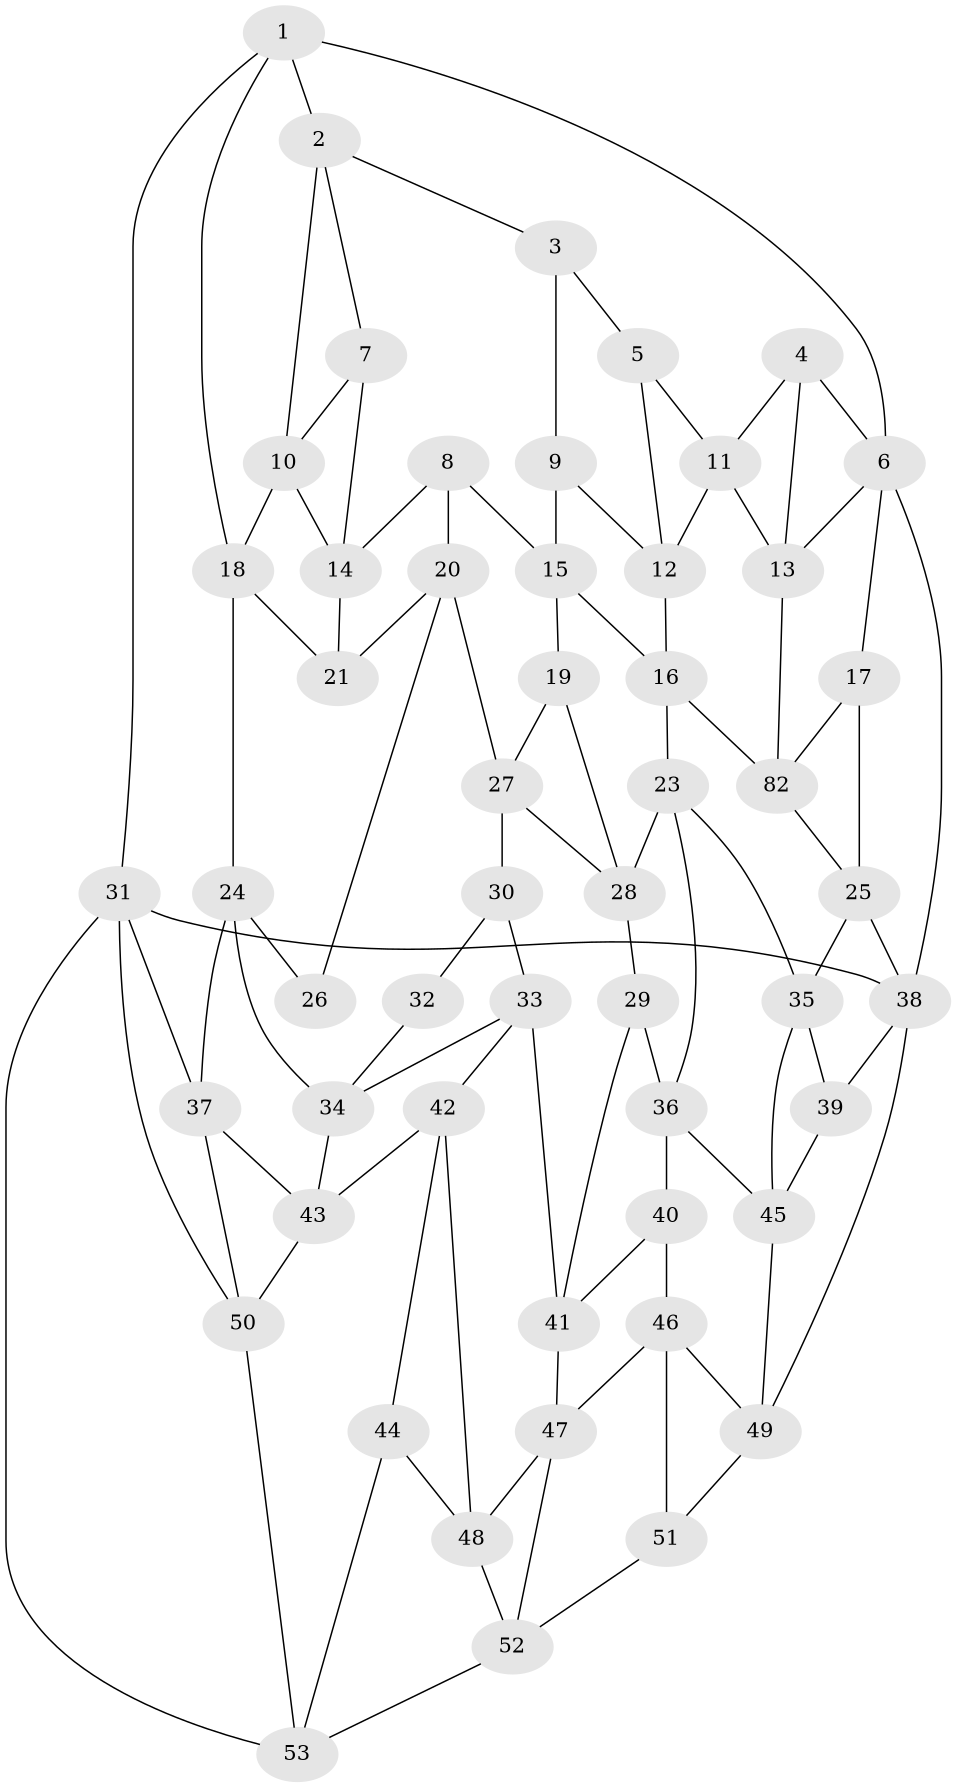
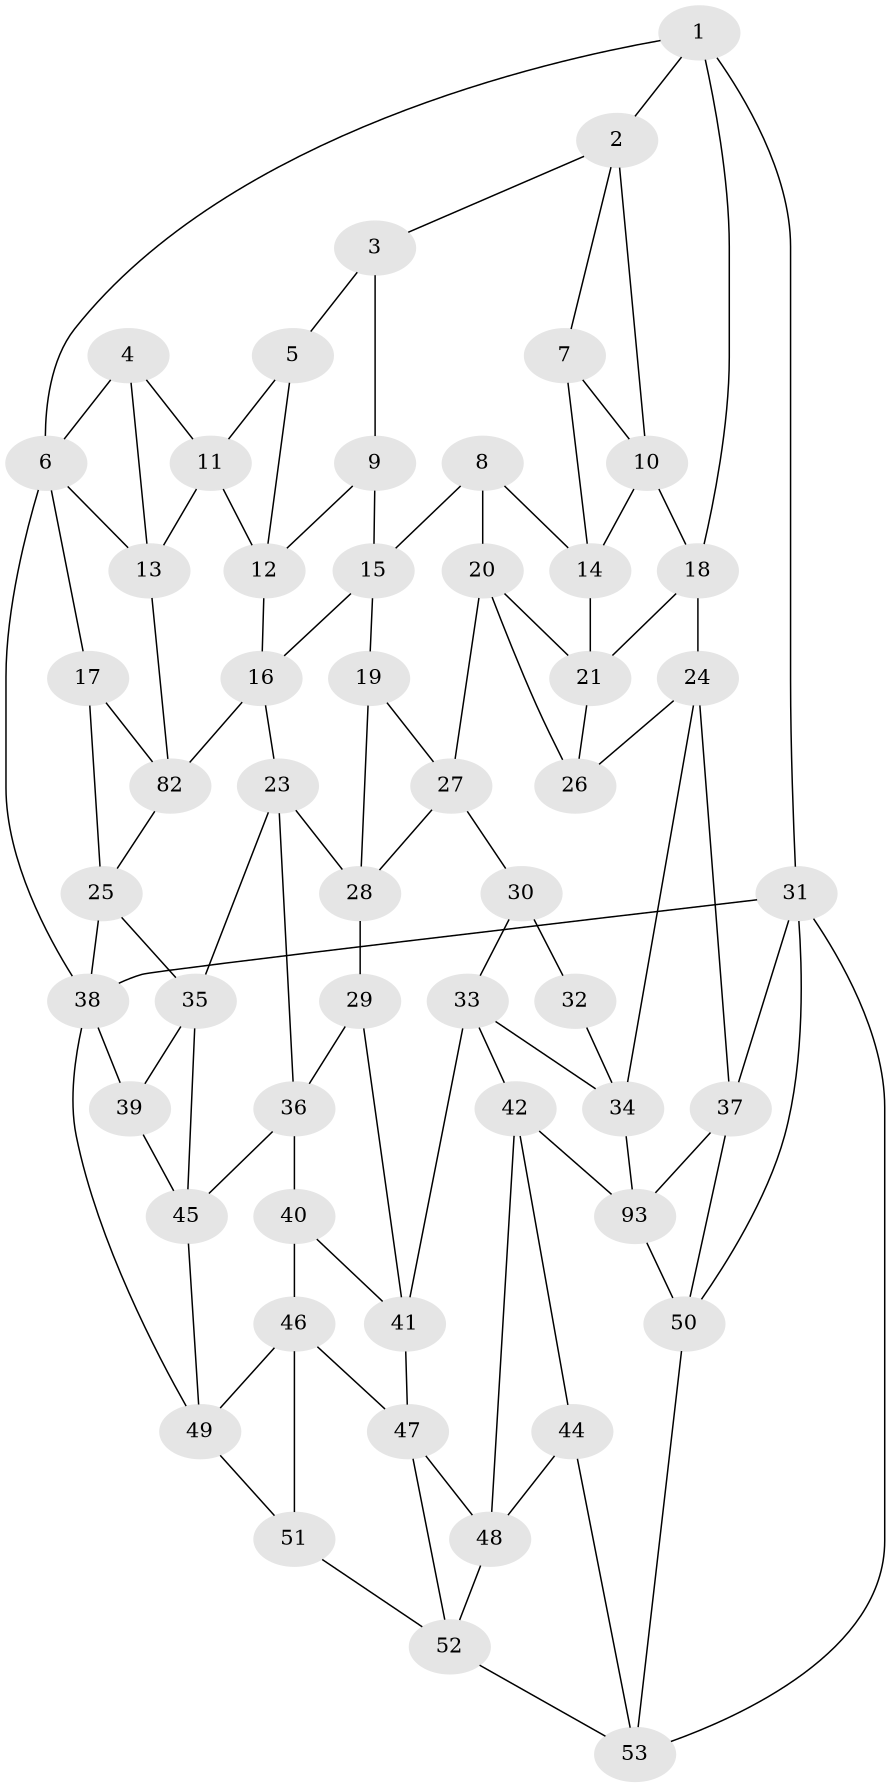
none -> (583, 732)
(314, 1216) -> (635, 1216)
